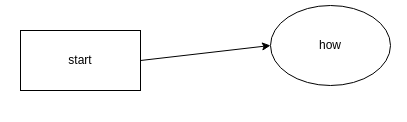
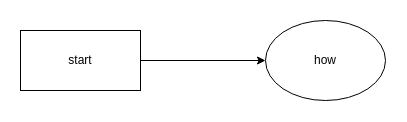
(331, 46) -> (326, 61)
